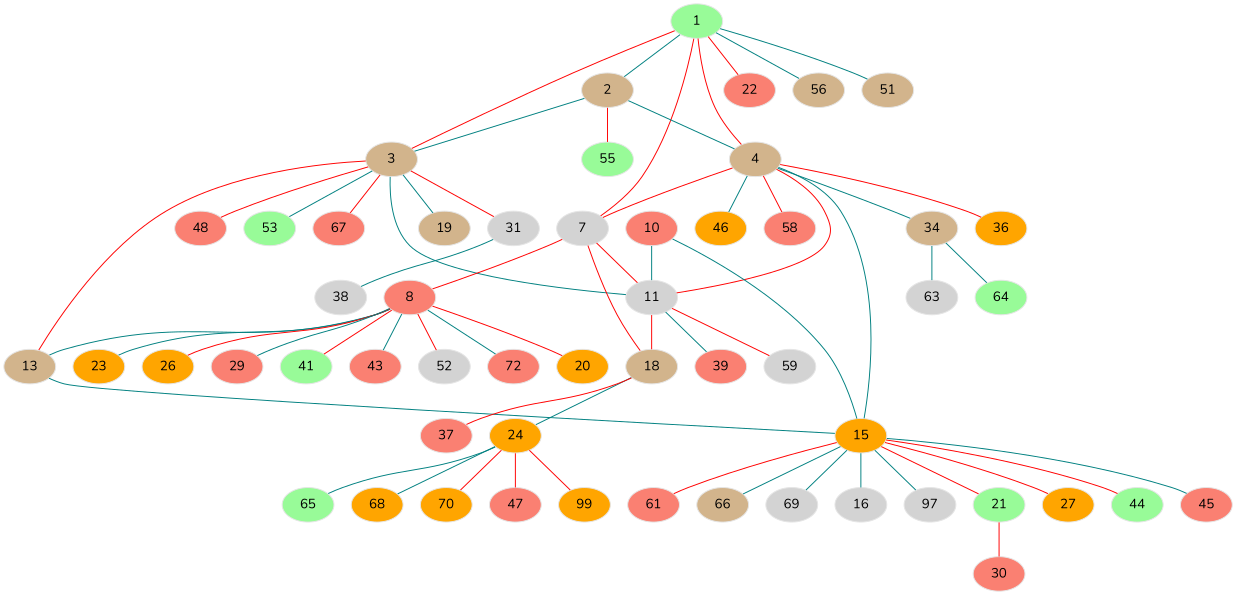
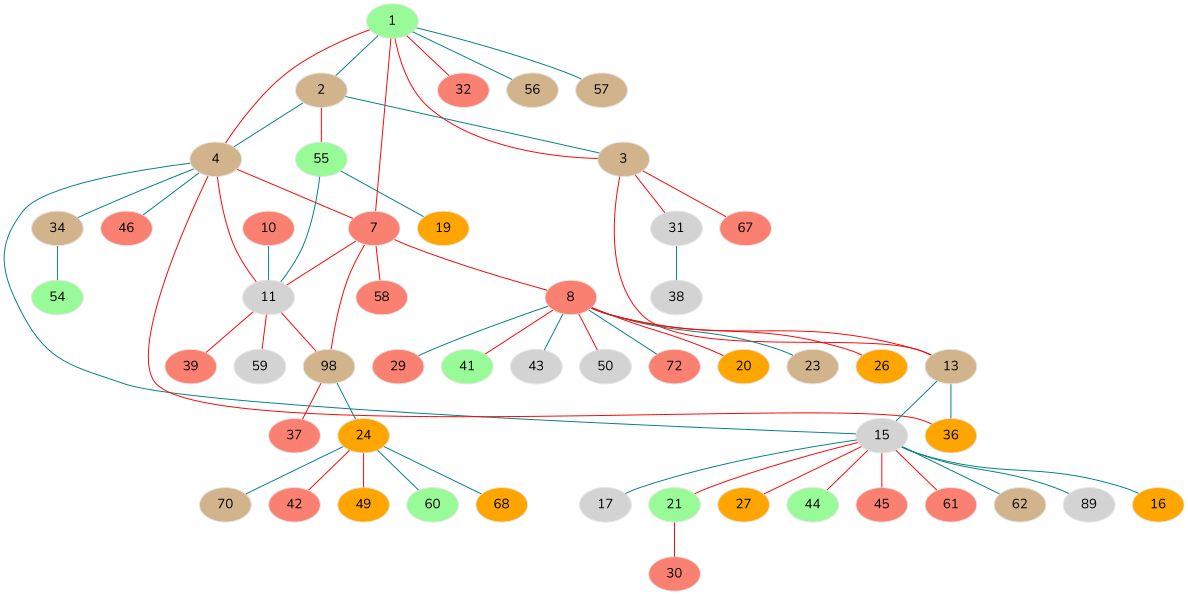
(750, 90) -> (463, 90)
(888, 90) -> (602, 90)
(418, 194) -> (384, 195)
(773, 194) -> (378, 263)
(201, 228) -> none
(270, 228) -> none
(444, 228) -> (443, 228)
(583, 228) -> (374, 228)
(721, 228) -> (127, 228)
(465, 270) -> (308, 232)
(932, 298) -> none
(1001, 298) -> (57, 298)
(785, 310) -> none
(185, 332) -> (796, 331)
(686, 332) -> (230, 332)
(99, 367) -> (813, 367)
(375, 367) -> (536, 367)
(444, 367) -> (605, 367)
(652, 367) -> (329, 367)
none -> (951, 401)
(861, 436) -> (882, 436)
(1038, 457) -> (882, 470)
(481, 470) -> (295, 470)
(308, 505) -> (433, 505)
(446, 505) -> (225, 505)
(515, 505) -> (294, 505)
(584, 505) -> (364, 505)
(723, 505) -> (1020, 505)
(792, 505) -> (1089, 505)
(861, 505) -> (1158, 505)
(930, 505) -> (605, 505)
